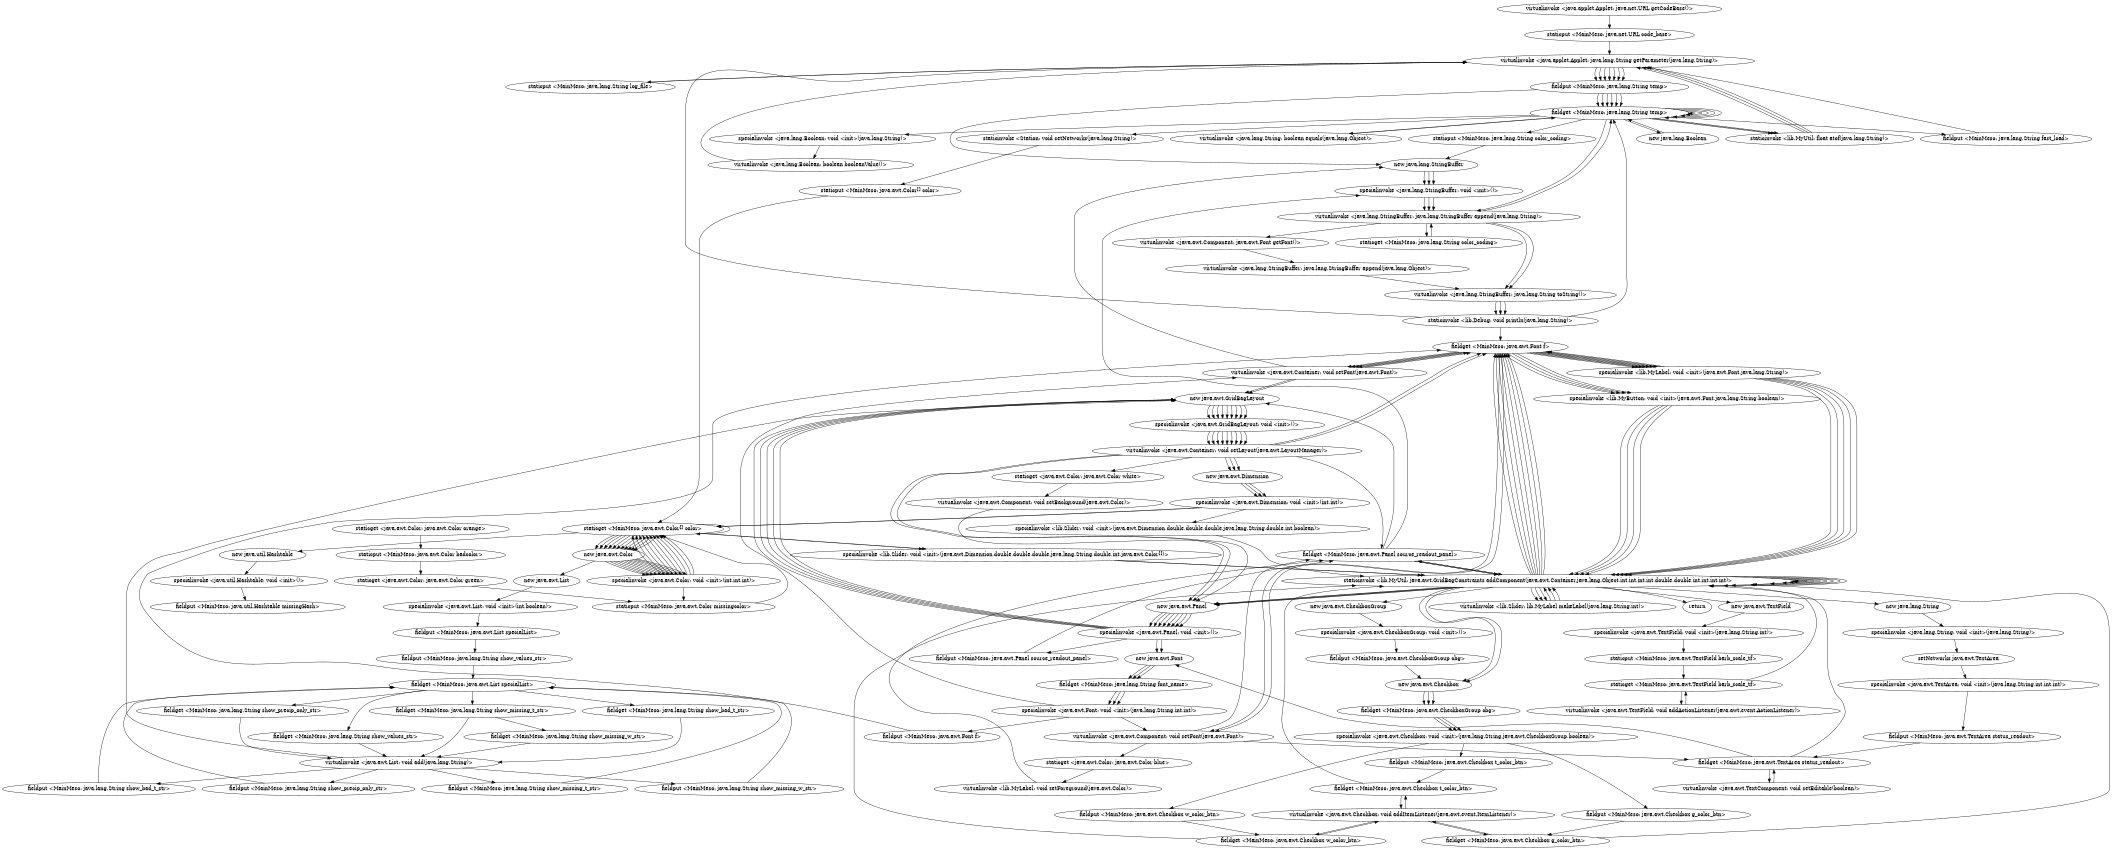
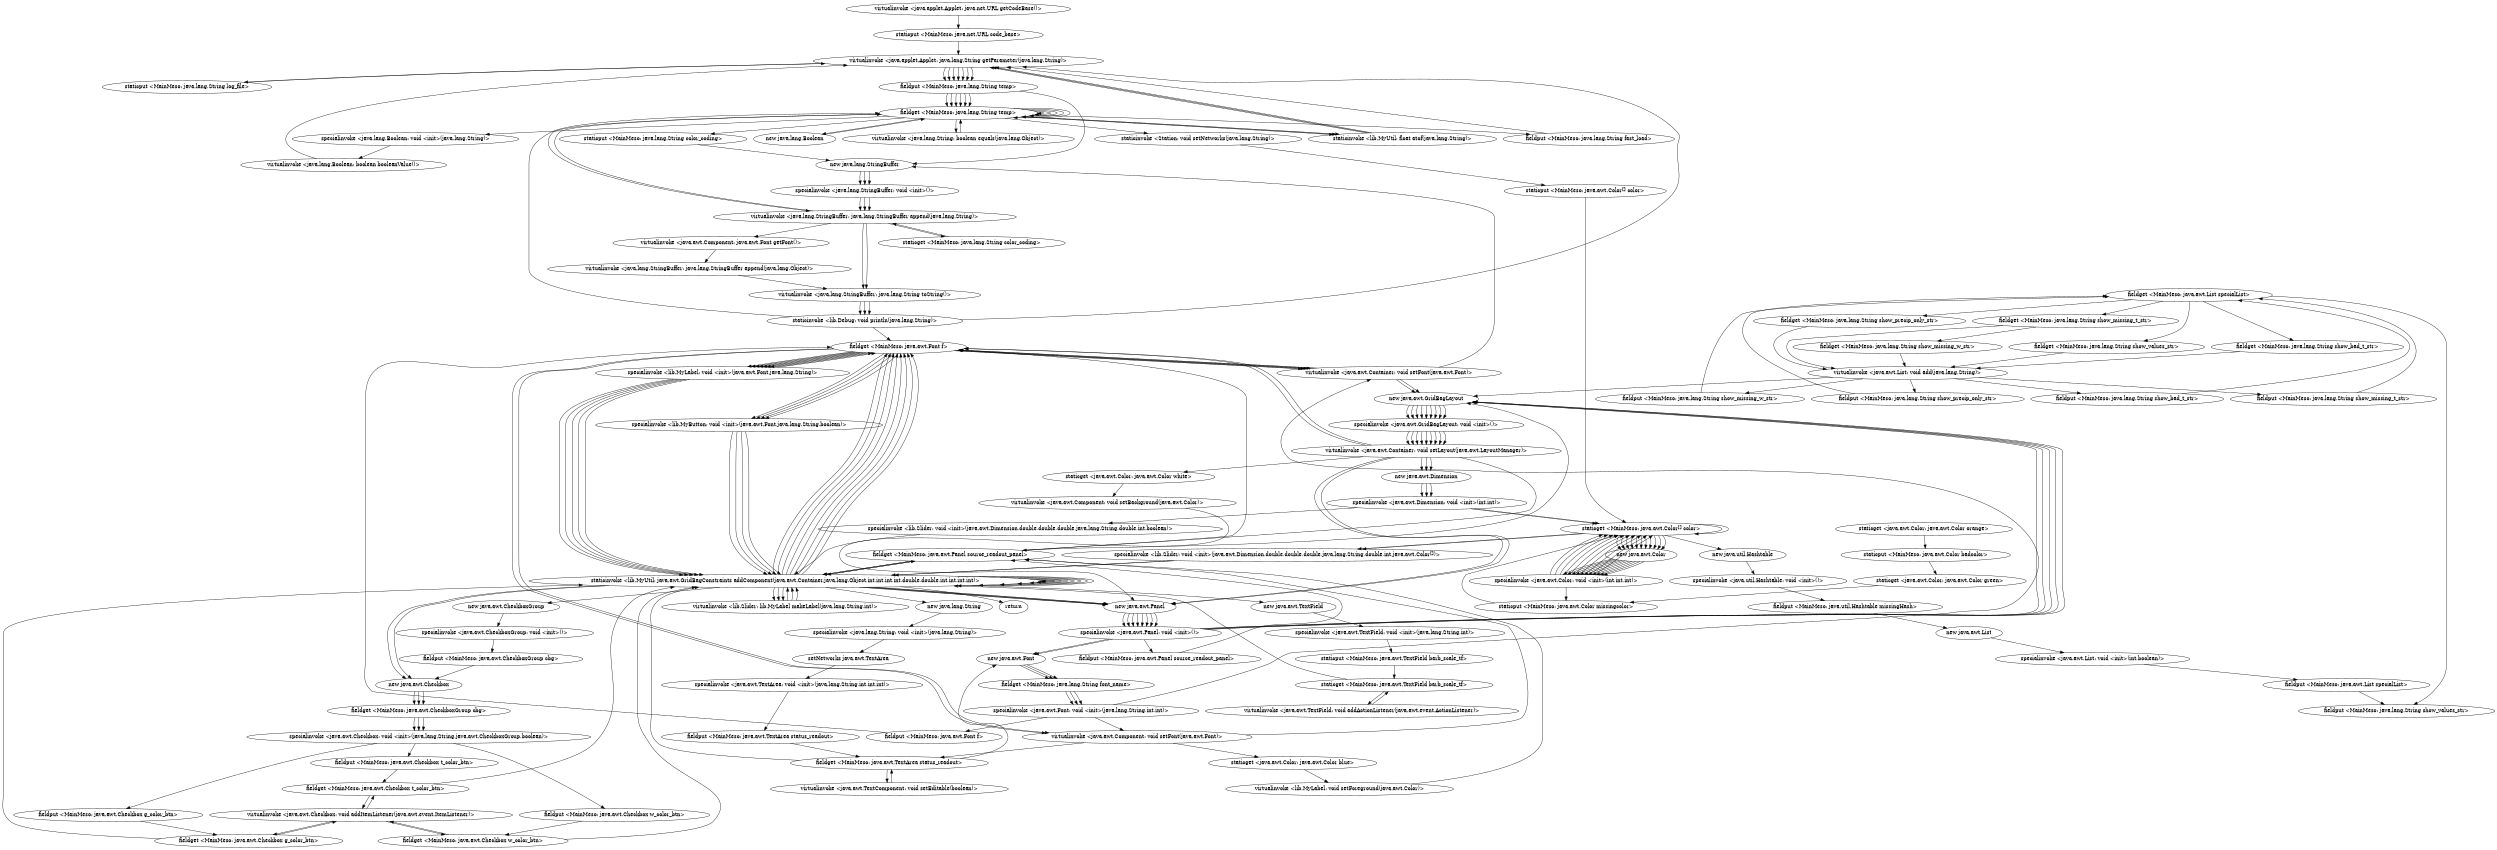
(1134, 376) -> (1247, 429)
(579, 567) -> (1909, 620)
(473, 670) -> (2447, 435)
